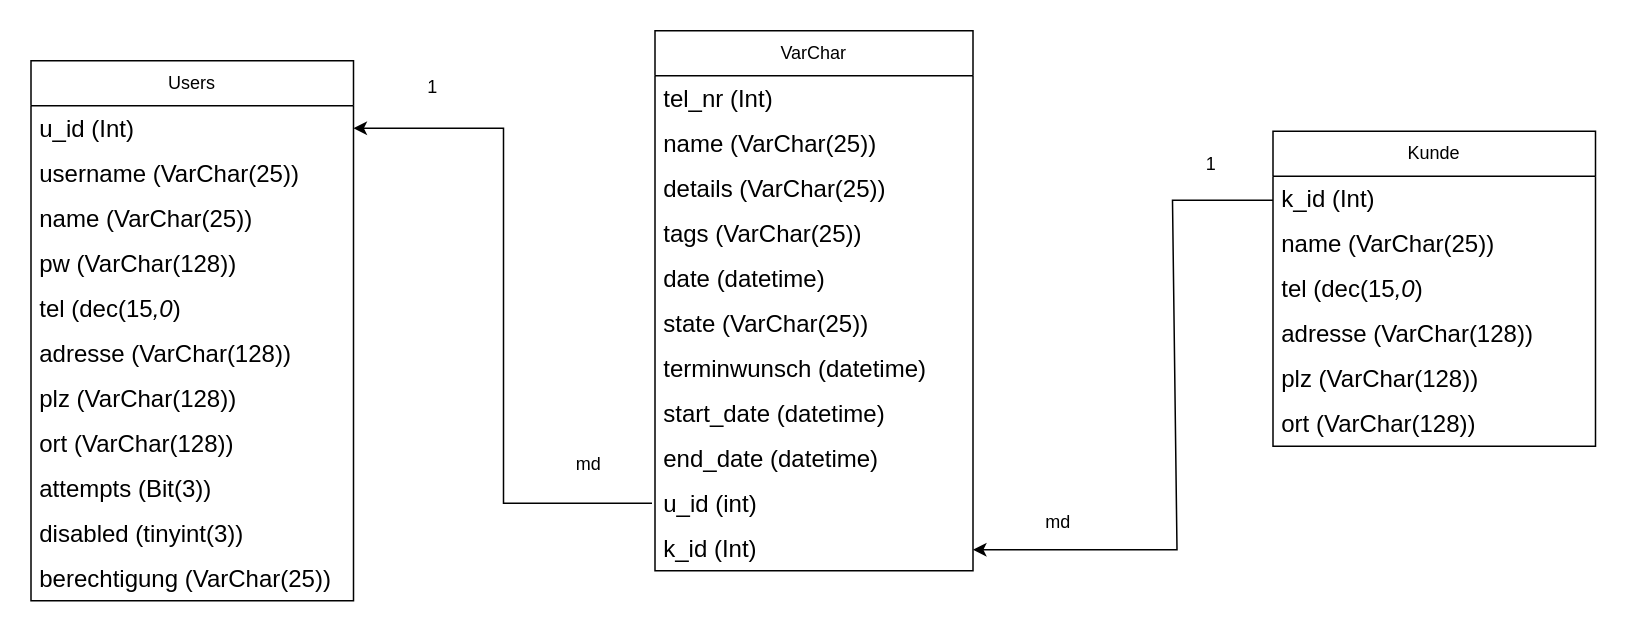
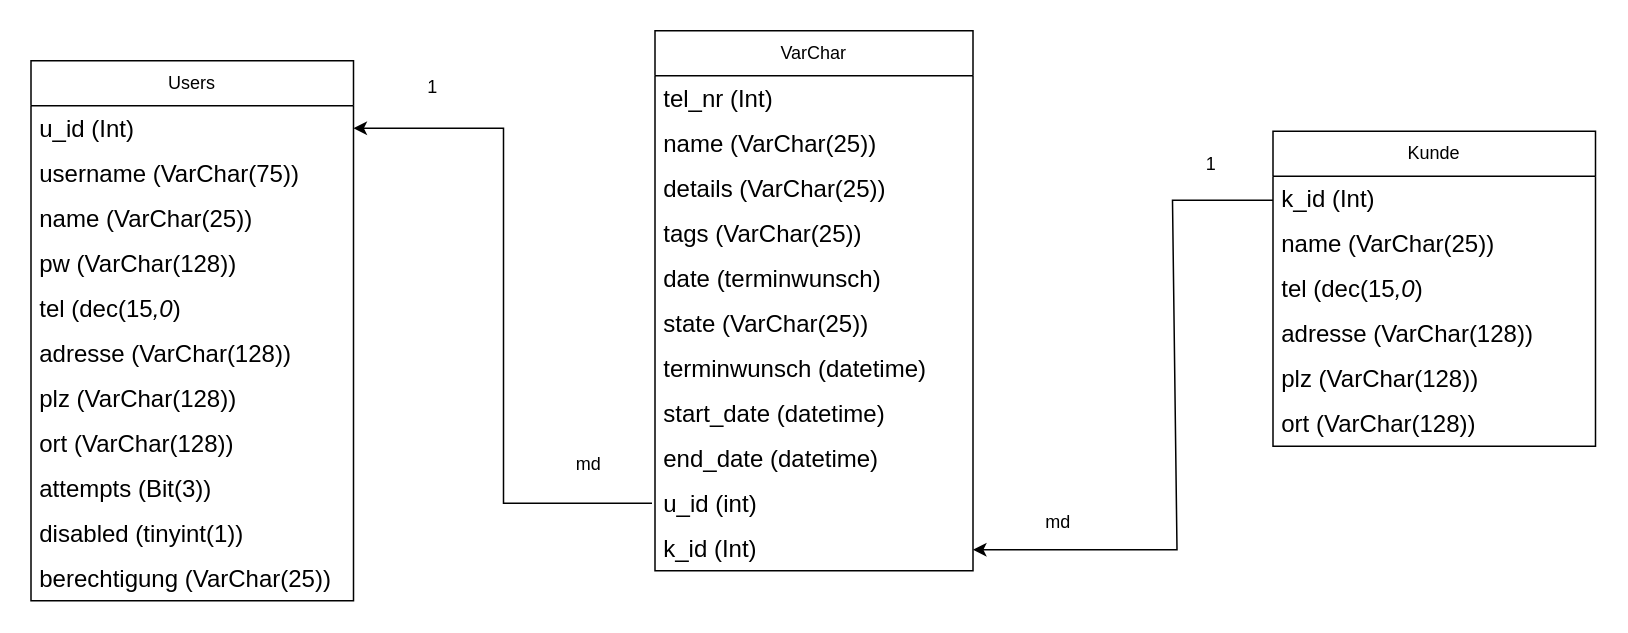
(184, 173) -> (184, 173)
(758, 278) -> (785, 278)
(169, 533) -> (169, 533)
